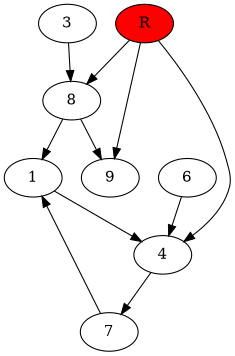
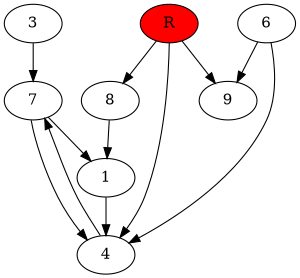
(69, 57) -> (33, 57)
(89, 134) -> (250, 57)
none -> (49, 179)
